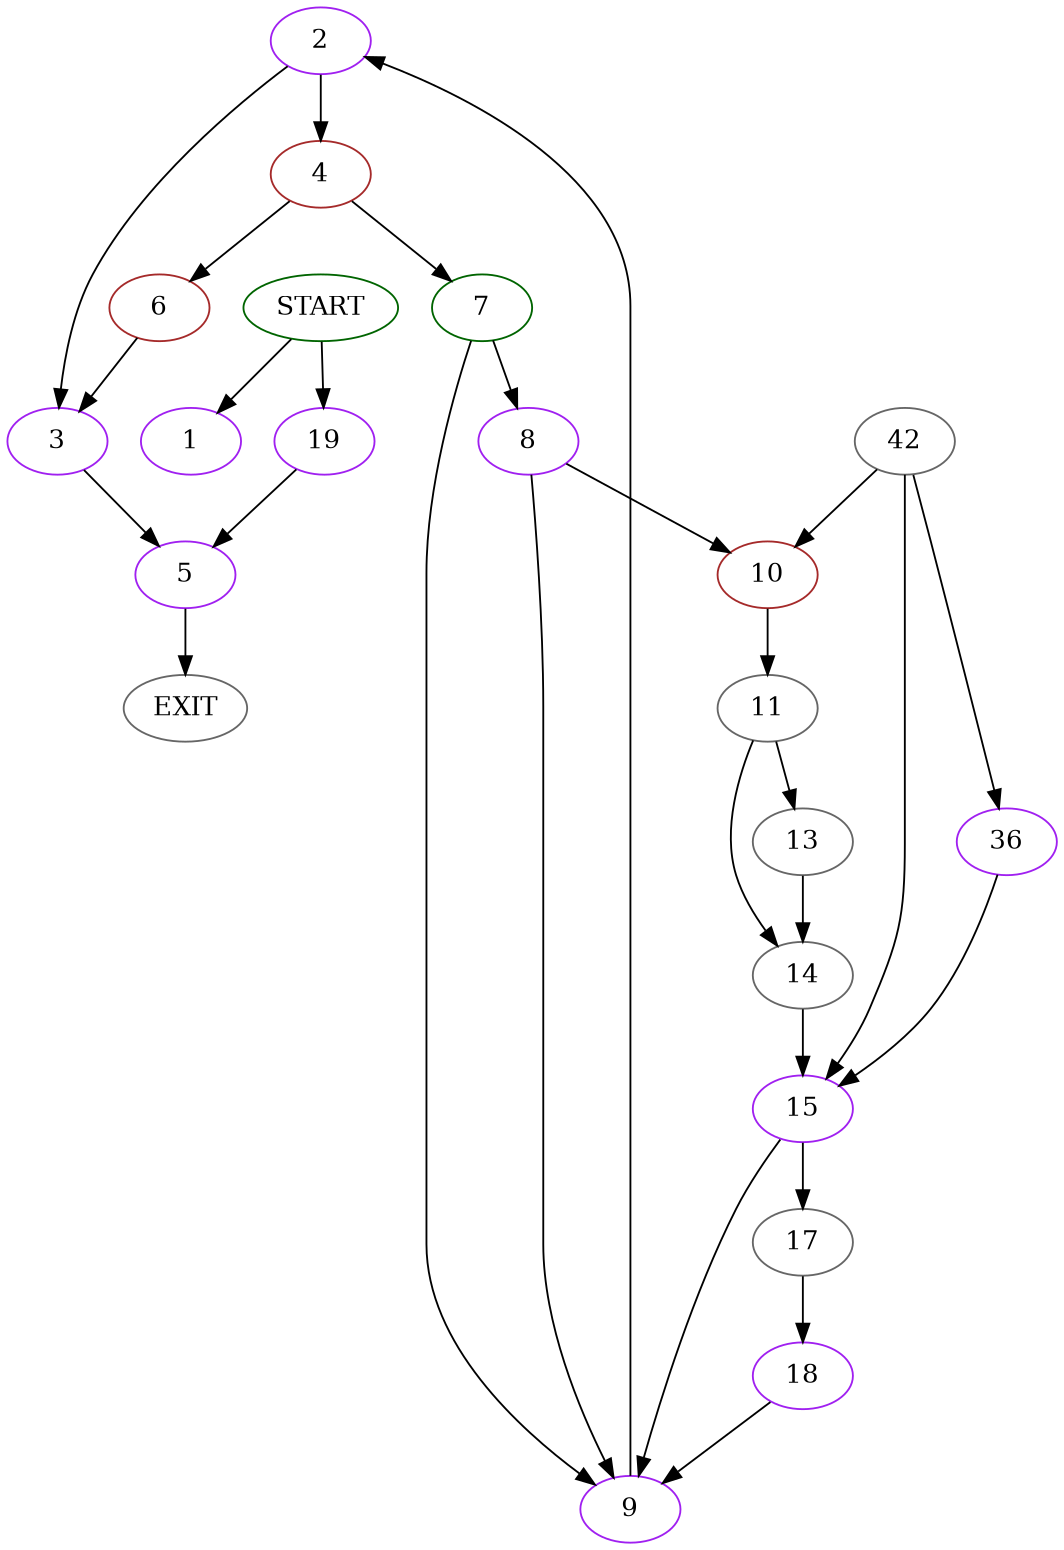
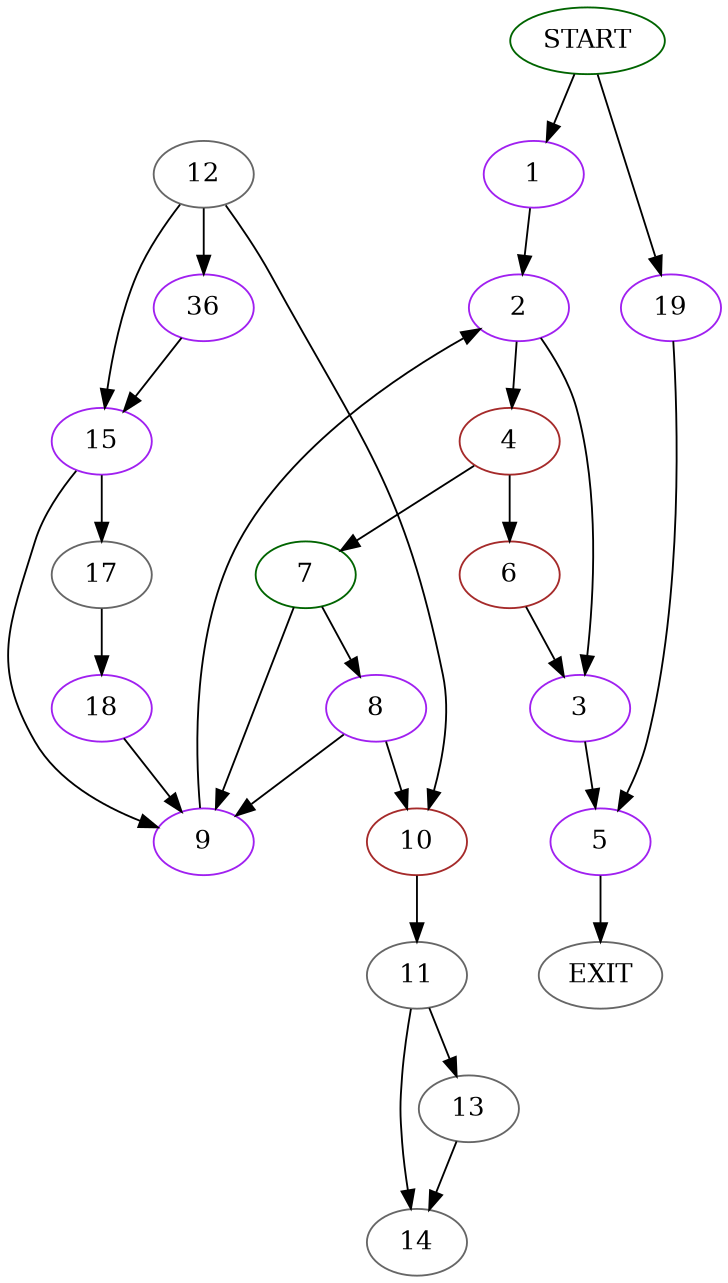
none -> (527, 232)
(905, 441) -> (204, 174)
(803, 1033) -> none
